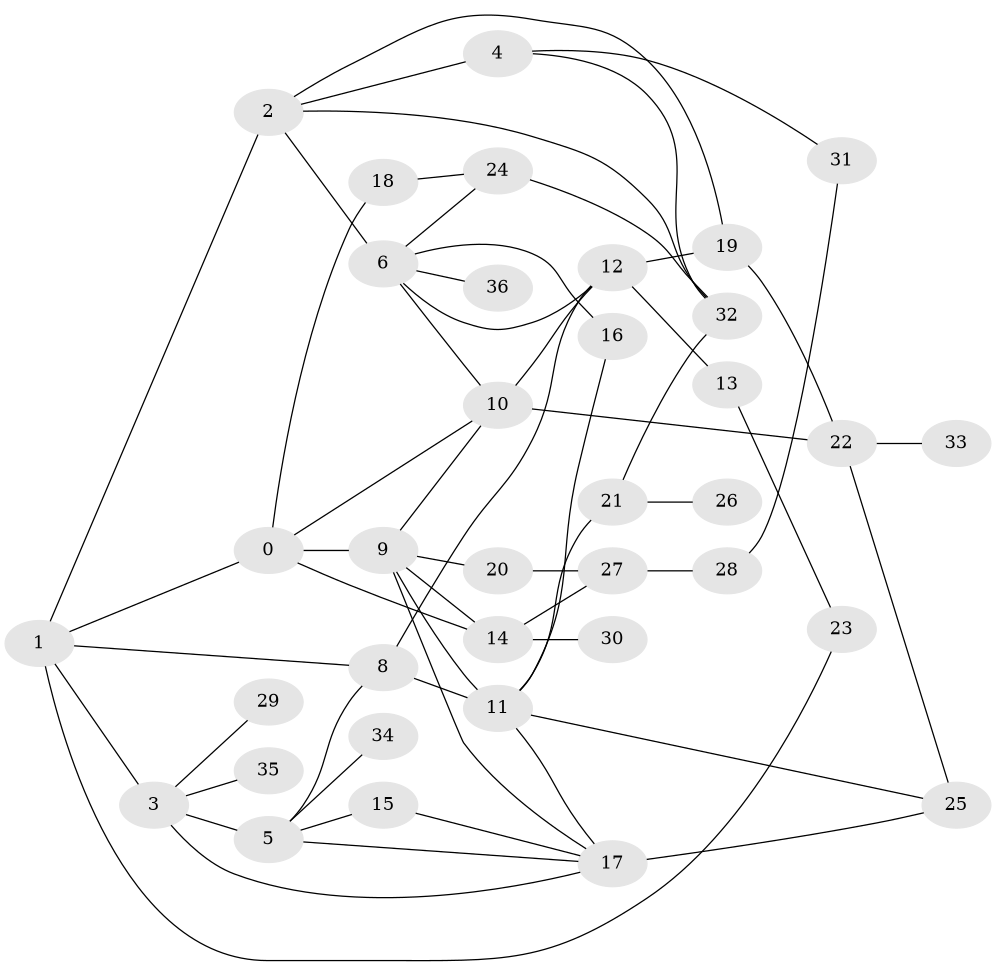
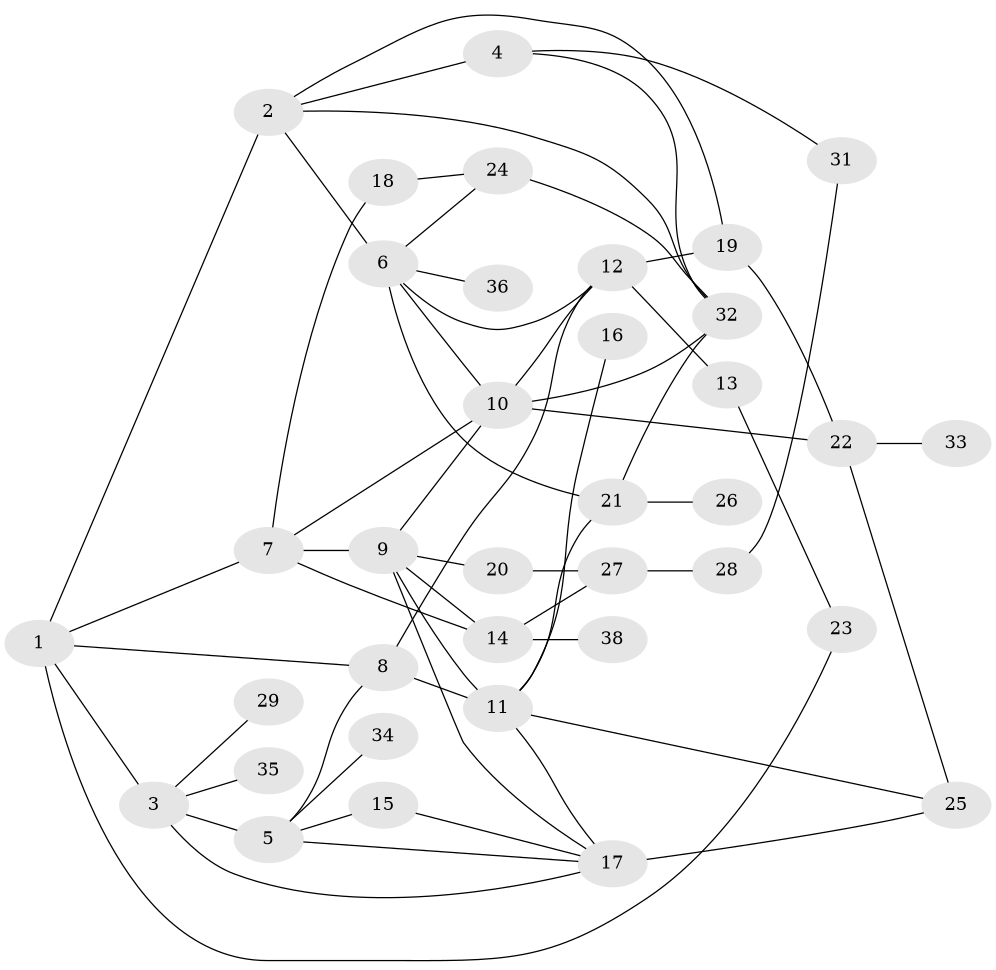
(518, 249) -> (450, 424)
none -> (624, 380)
(269, 550) -> (269, 550)
(613, 640) -> (613, 640)
